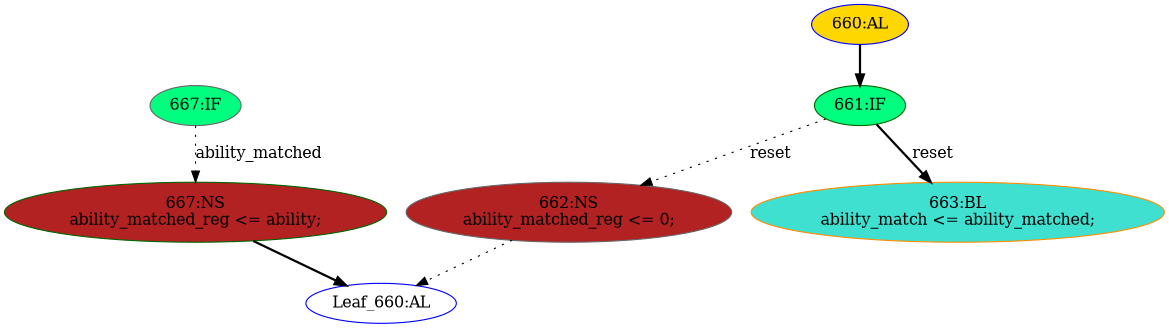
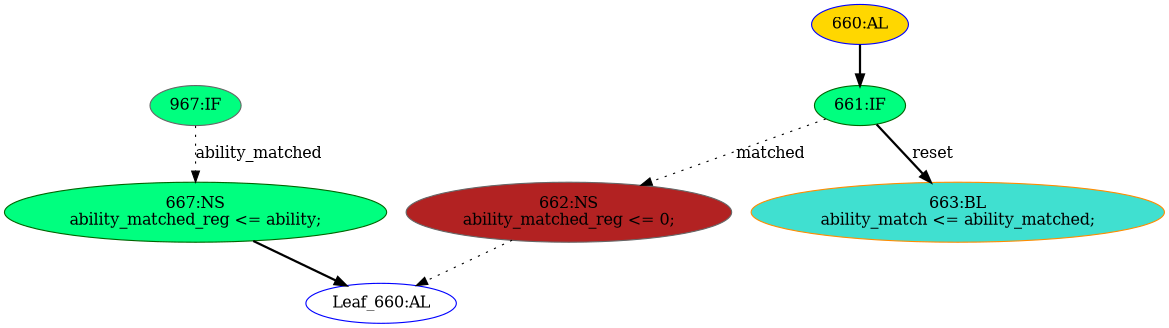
(196, 106) -> (196, 106)
(771, 154) -> (771, 154)
(196, 212) -> (196, 212)
